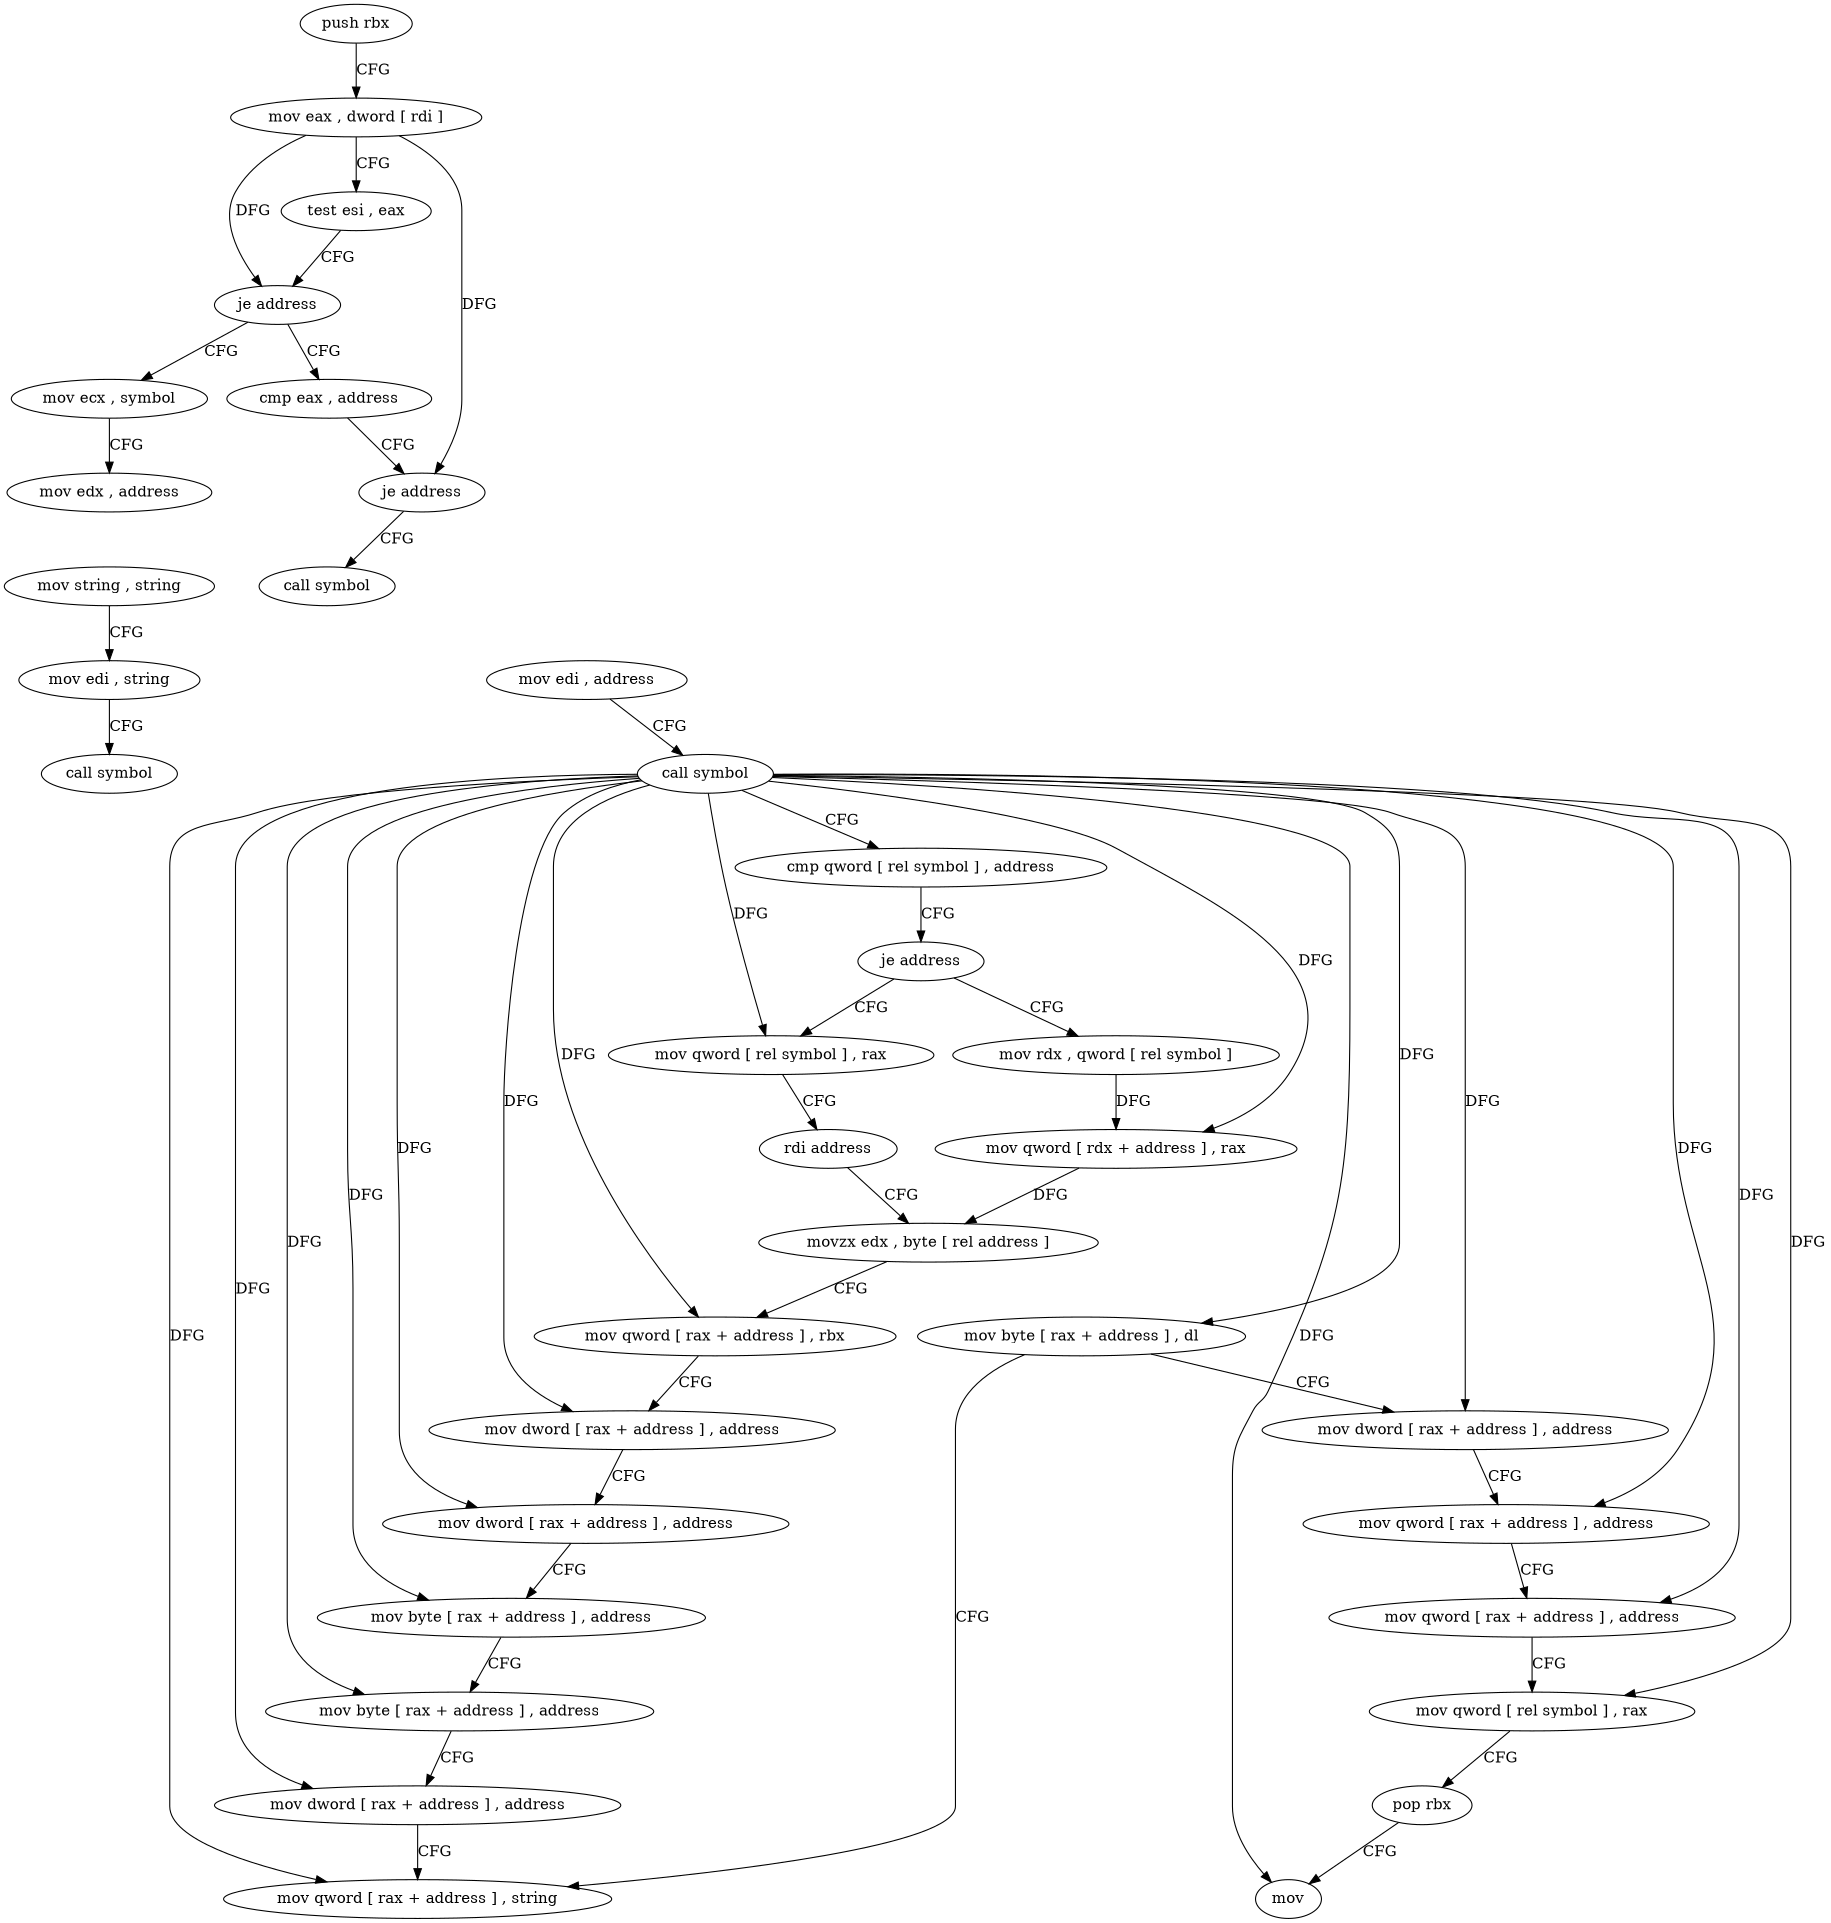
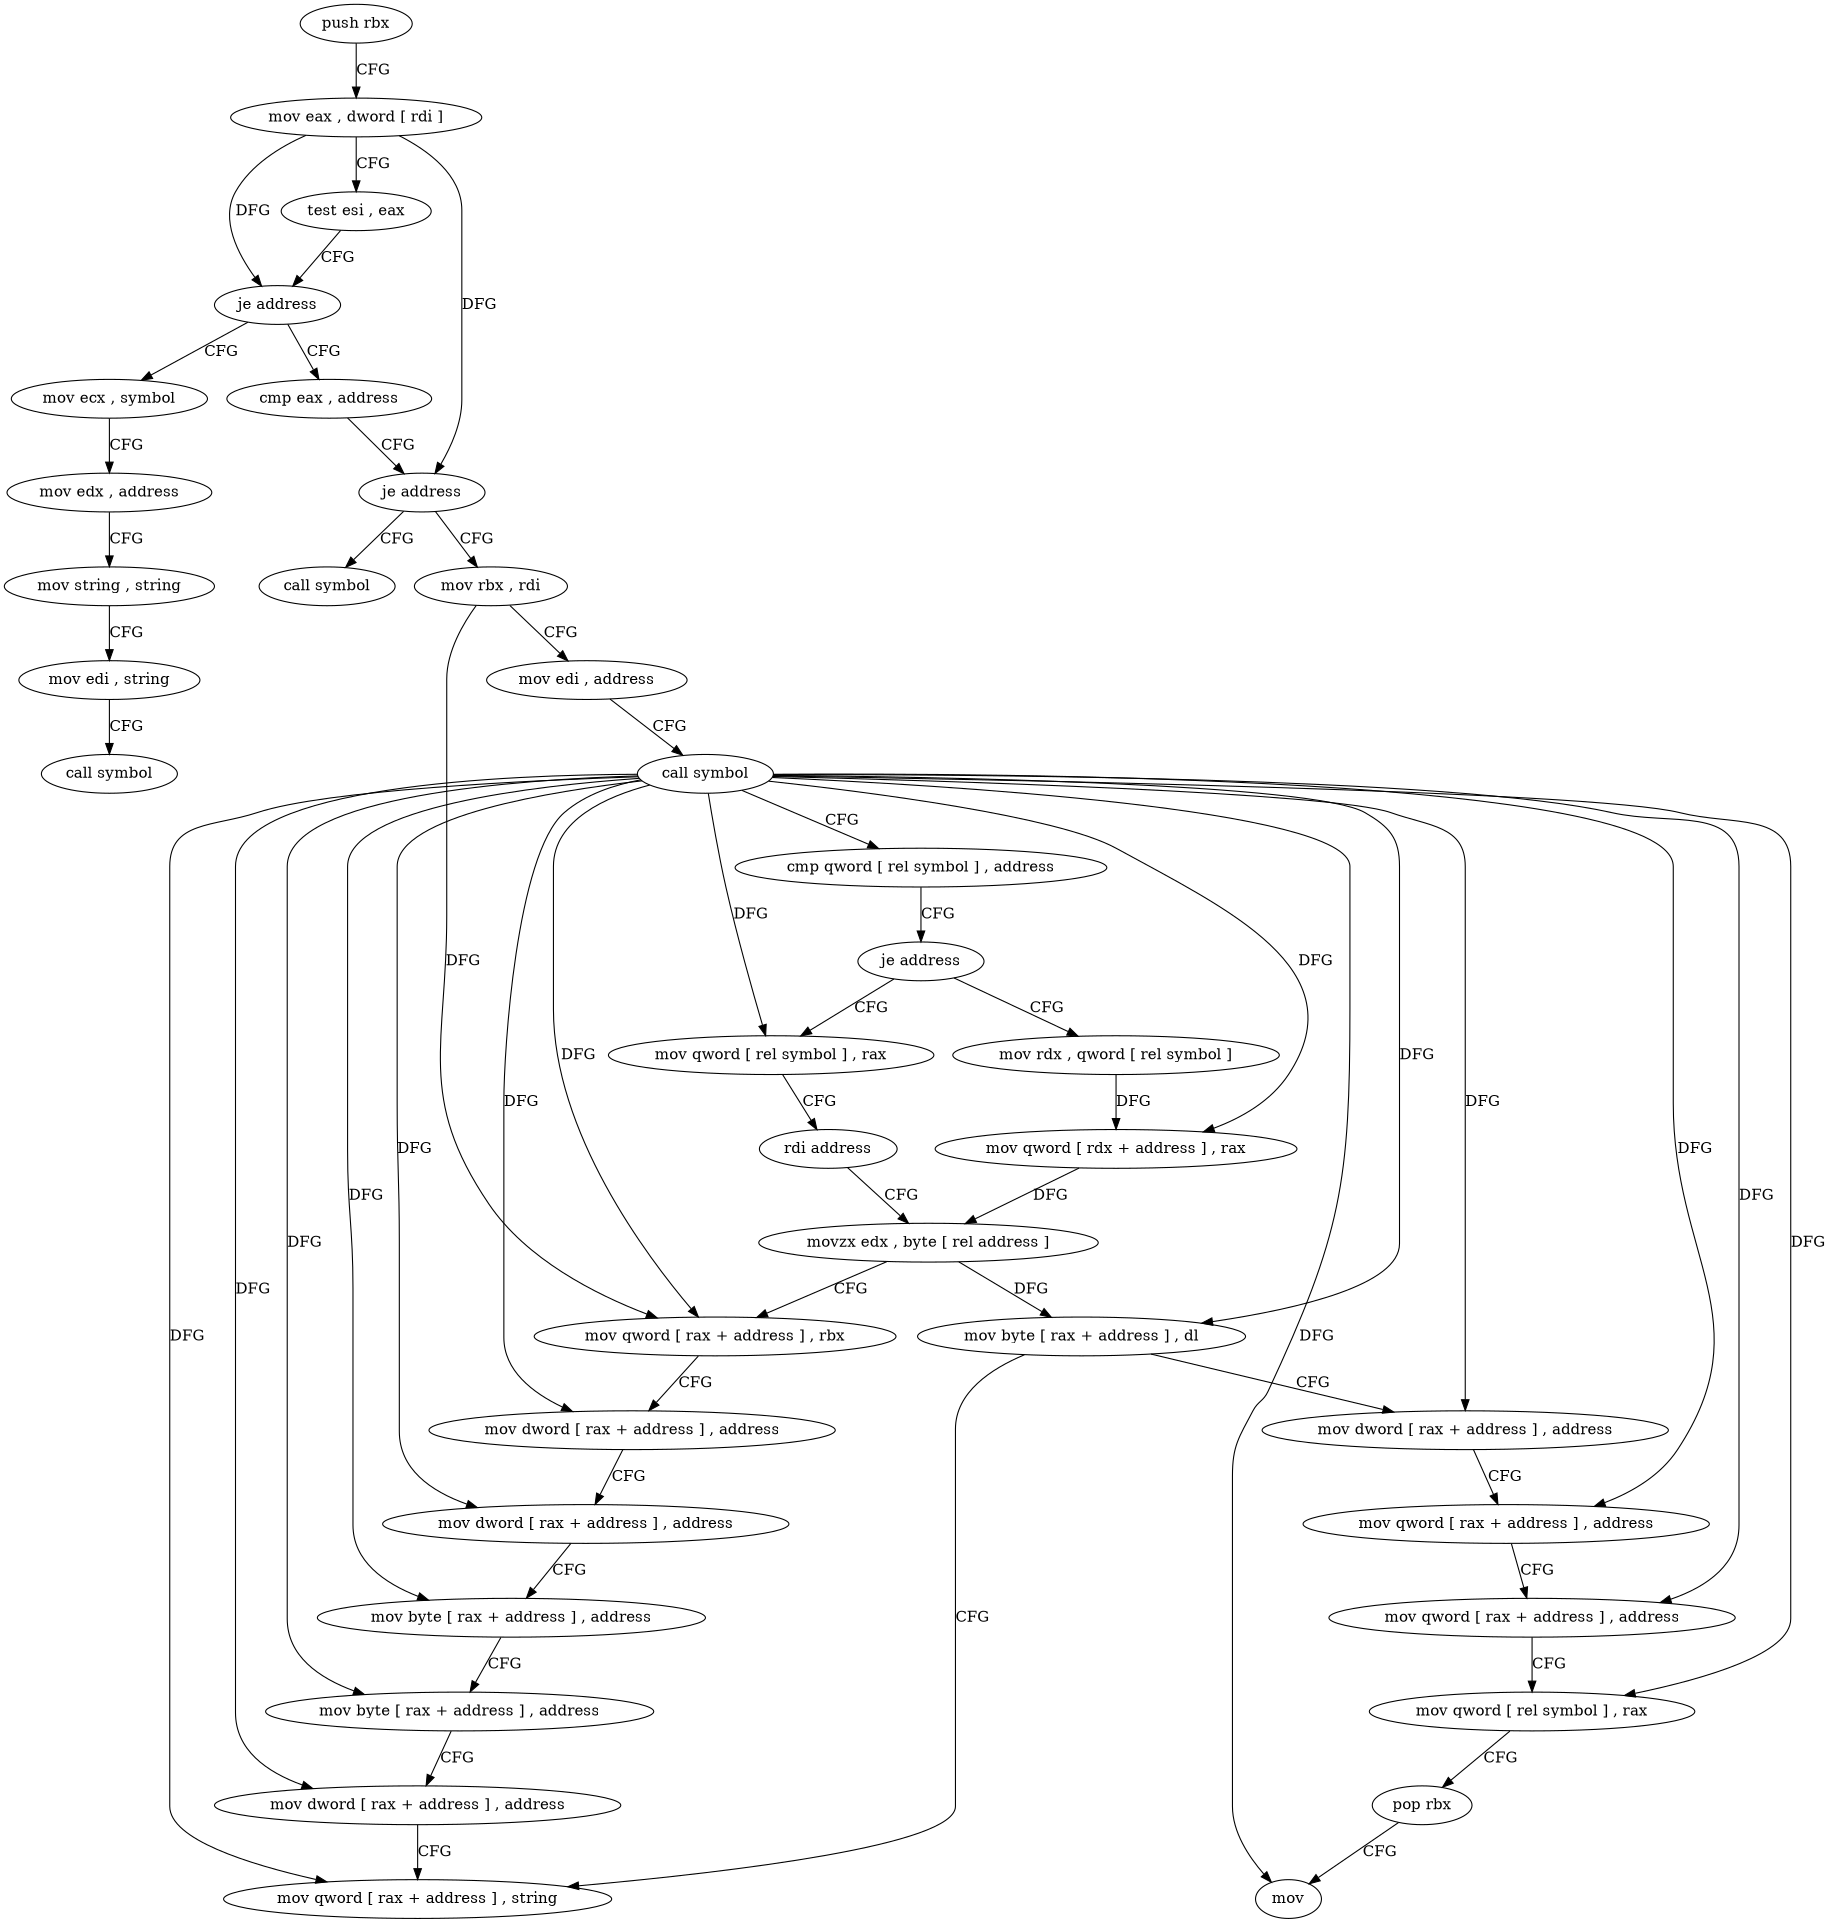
none -> (109, 534)
none -> (491, 586)
none -> (1000, 1287)
